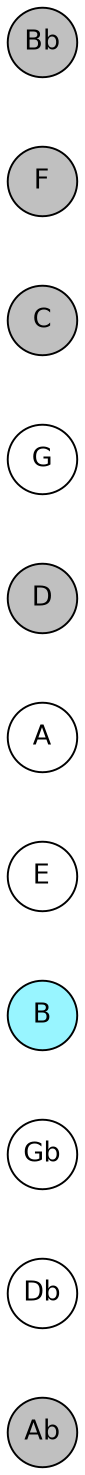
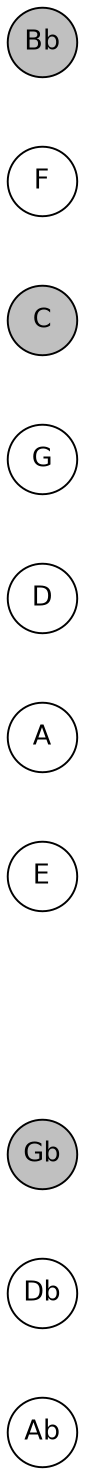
(42, 181) -> (42, 181)
(42, 598) -> (42, 598)
(42, 1015) -> none
(42, 1154) -> (42, 1154)
(42, 1432) -> (42, 1432)
